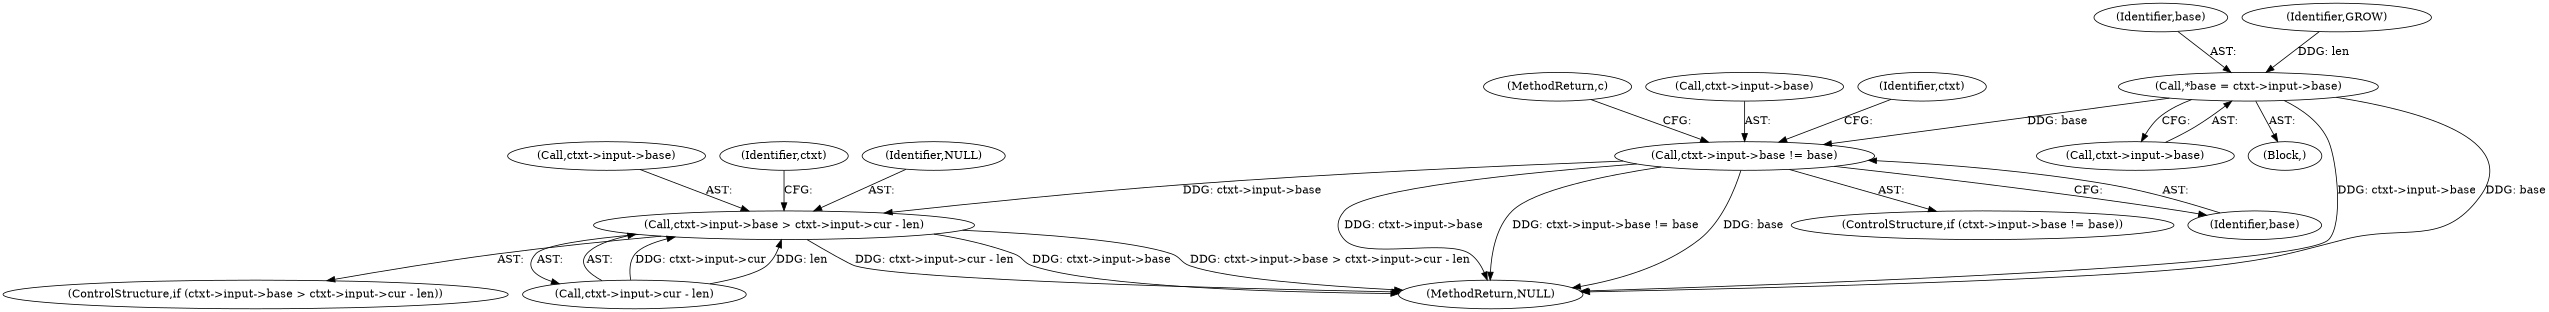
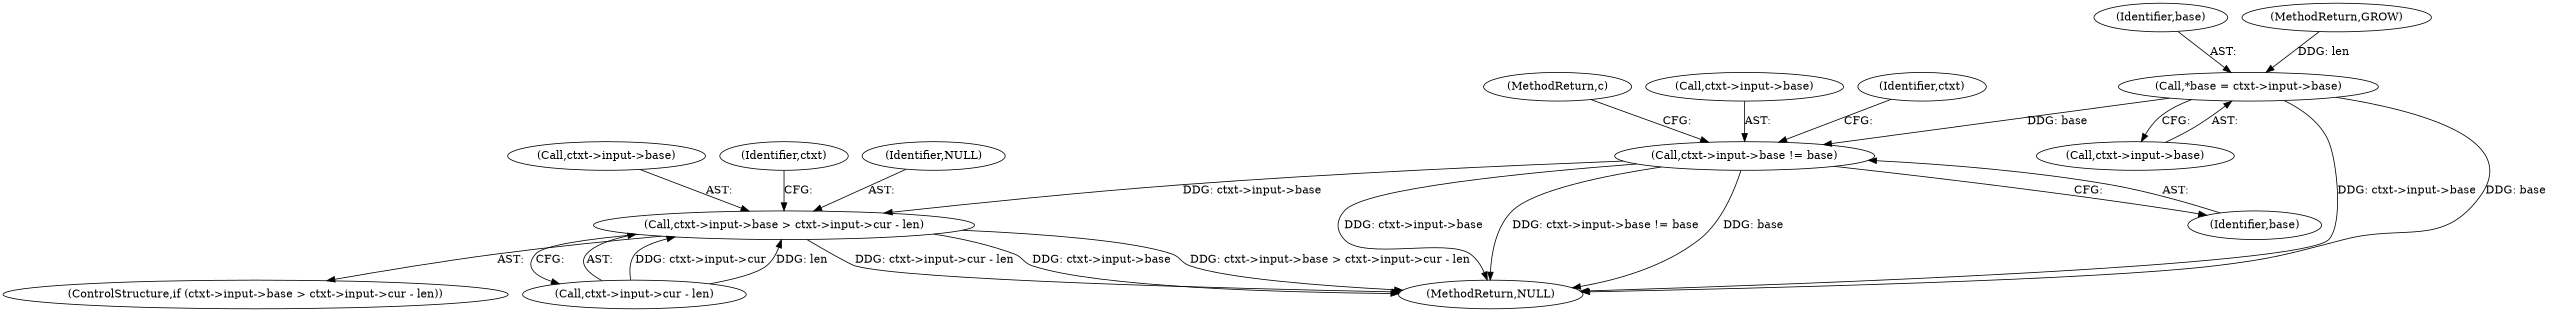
(2337, 18) -> (2337, 18)
(2285, 156) -> none
(1983, 225) -> none
(552, 260) -> (552, 260)
